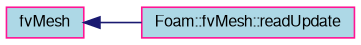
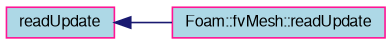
(45, 23) -> (60, 23)
